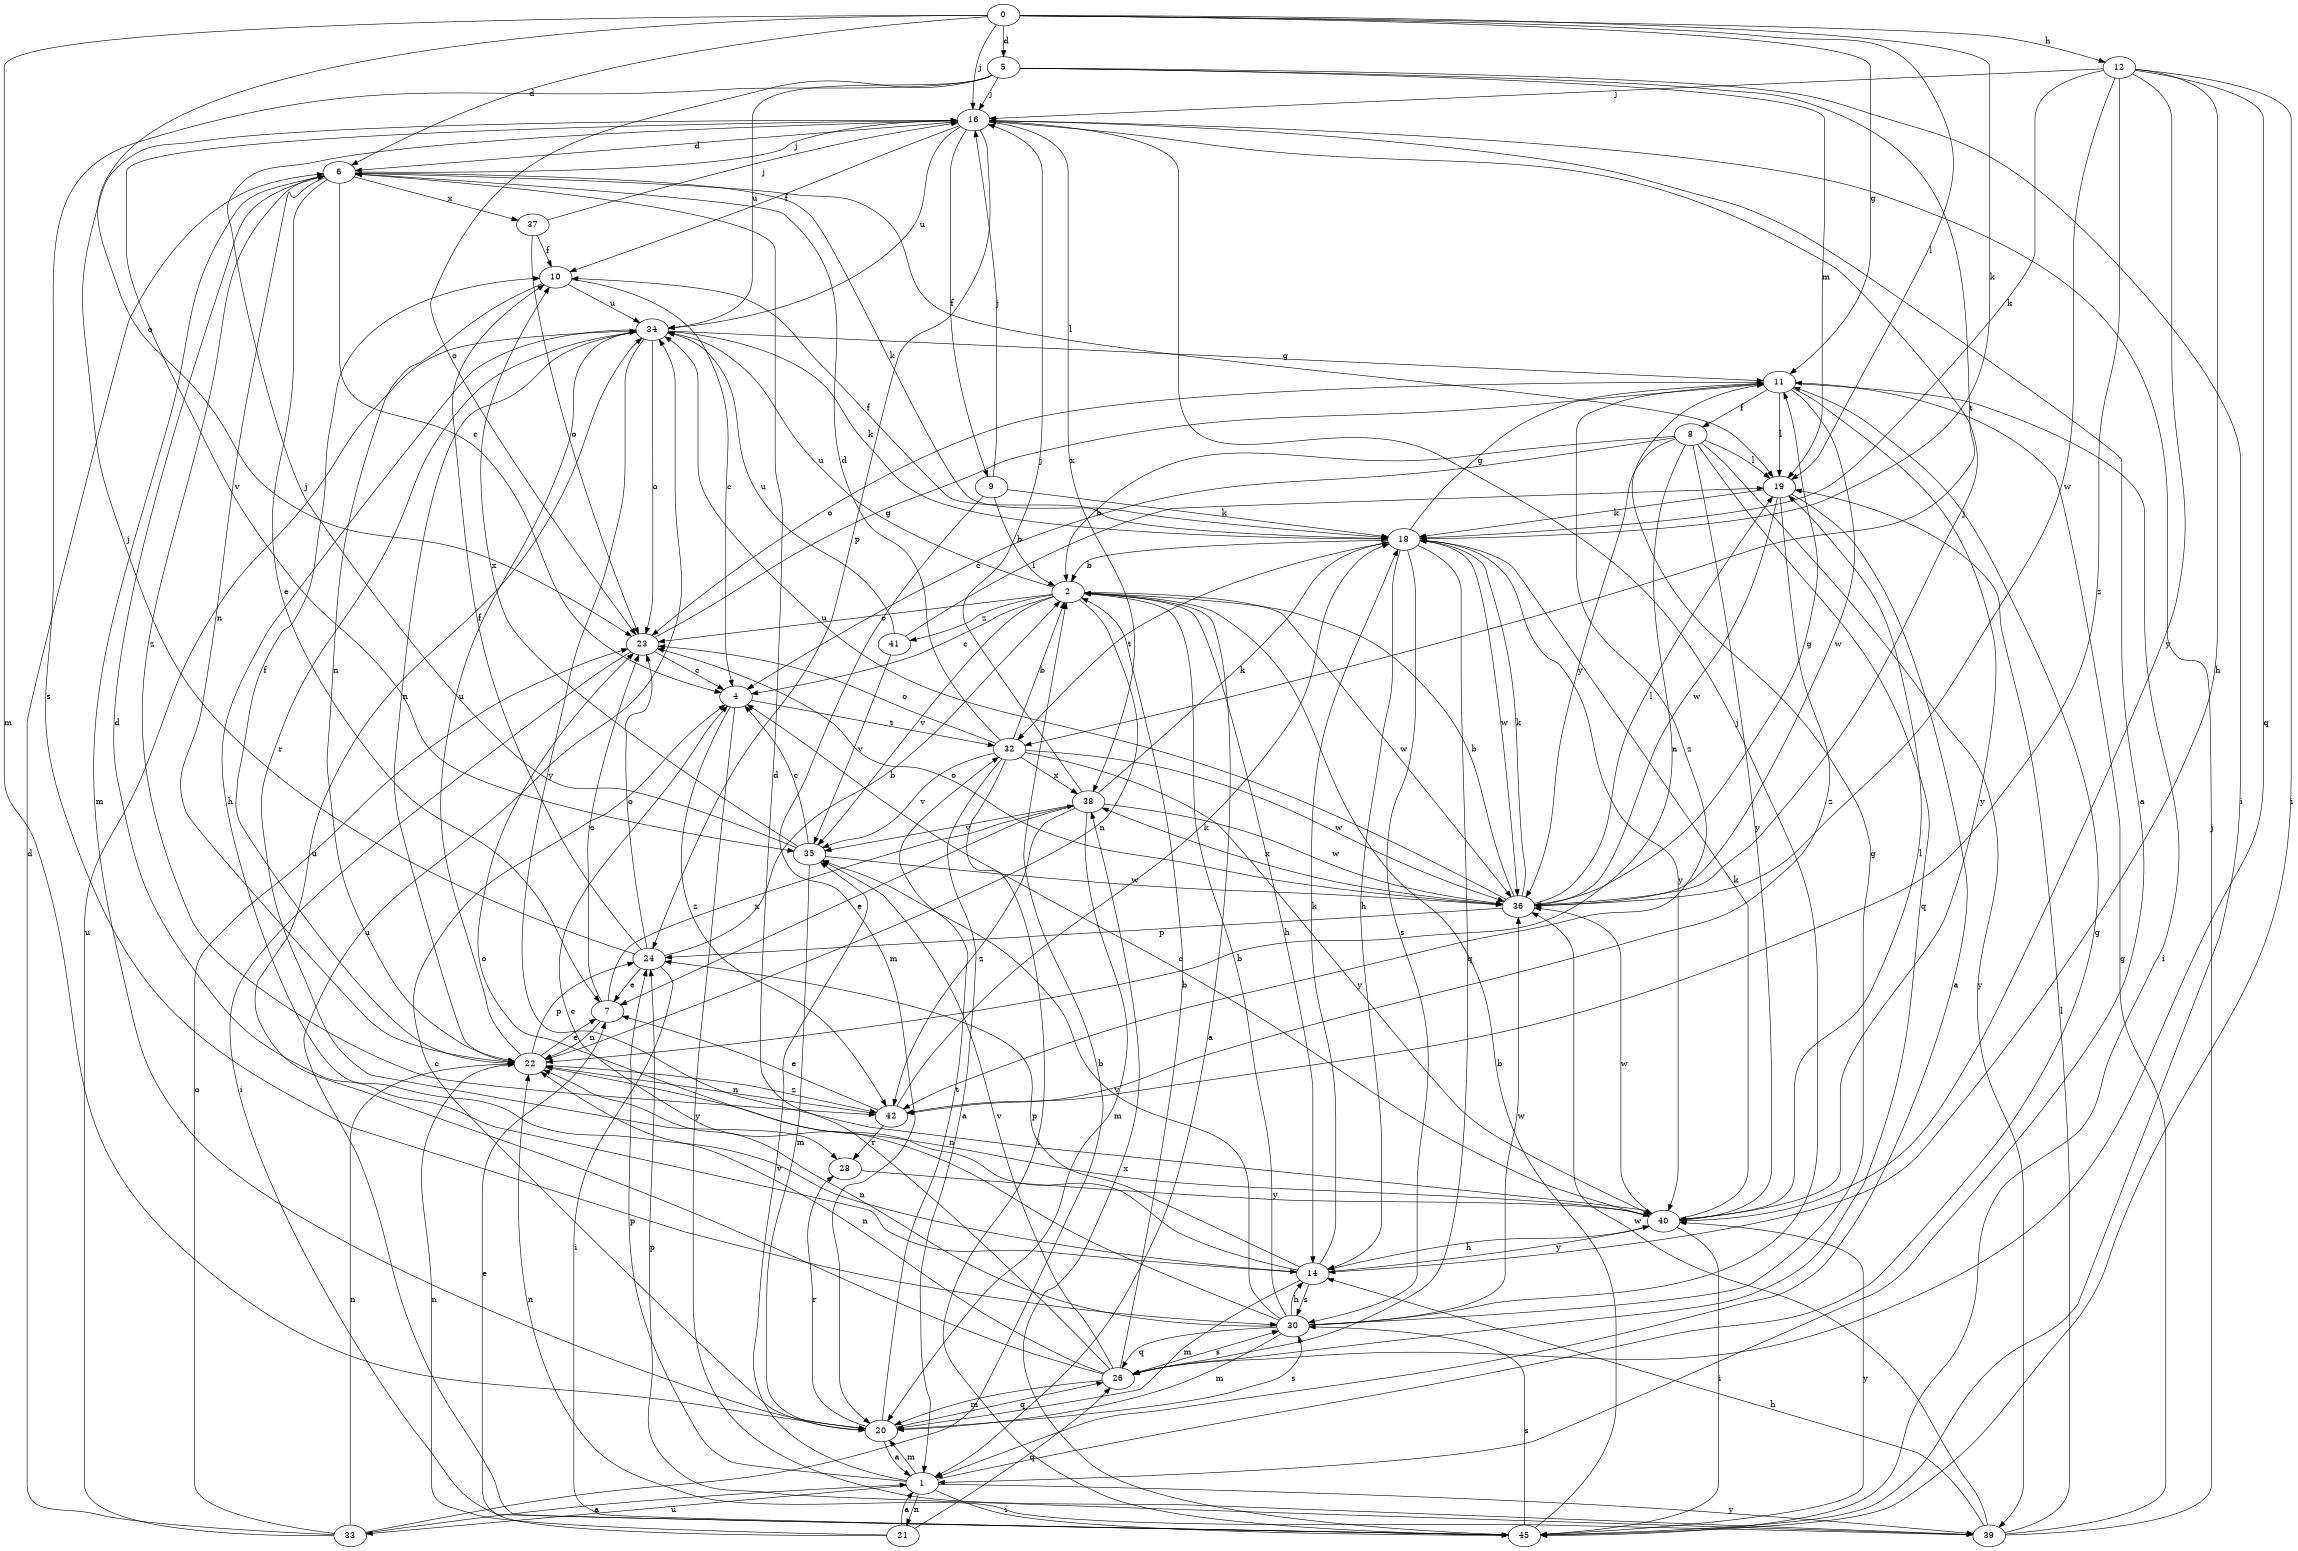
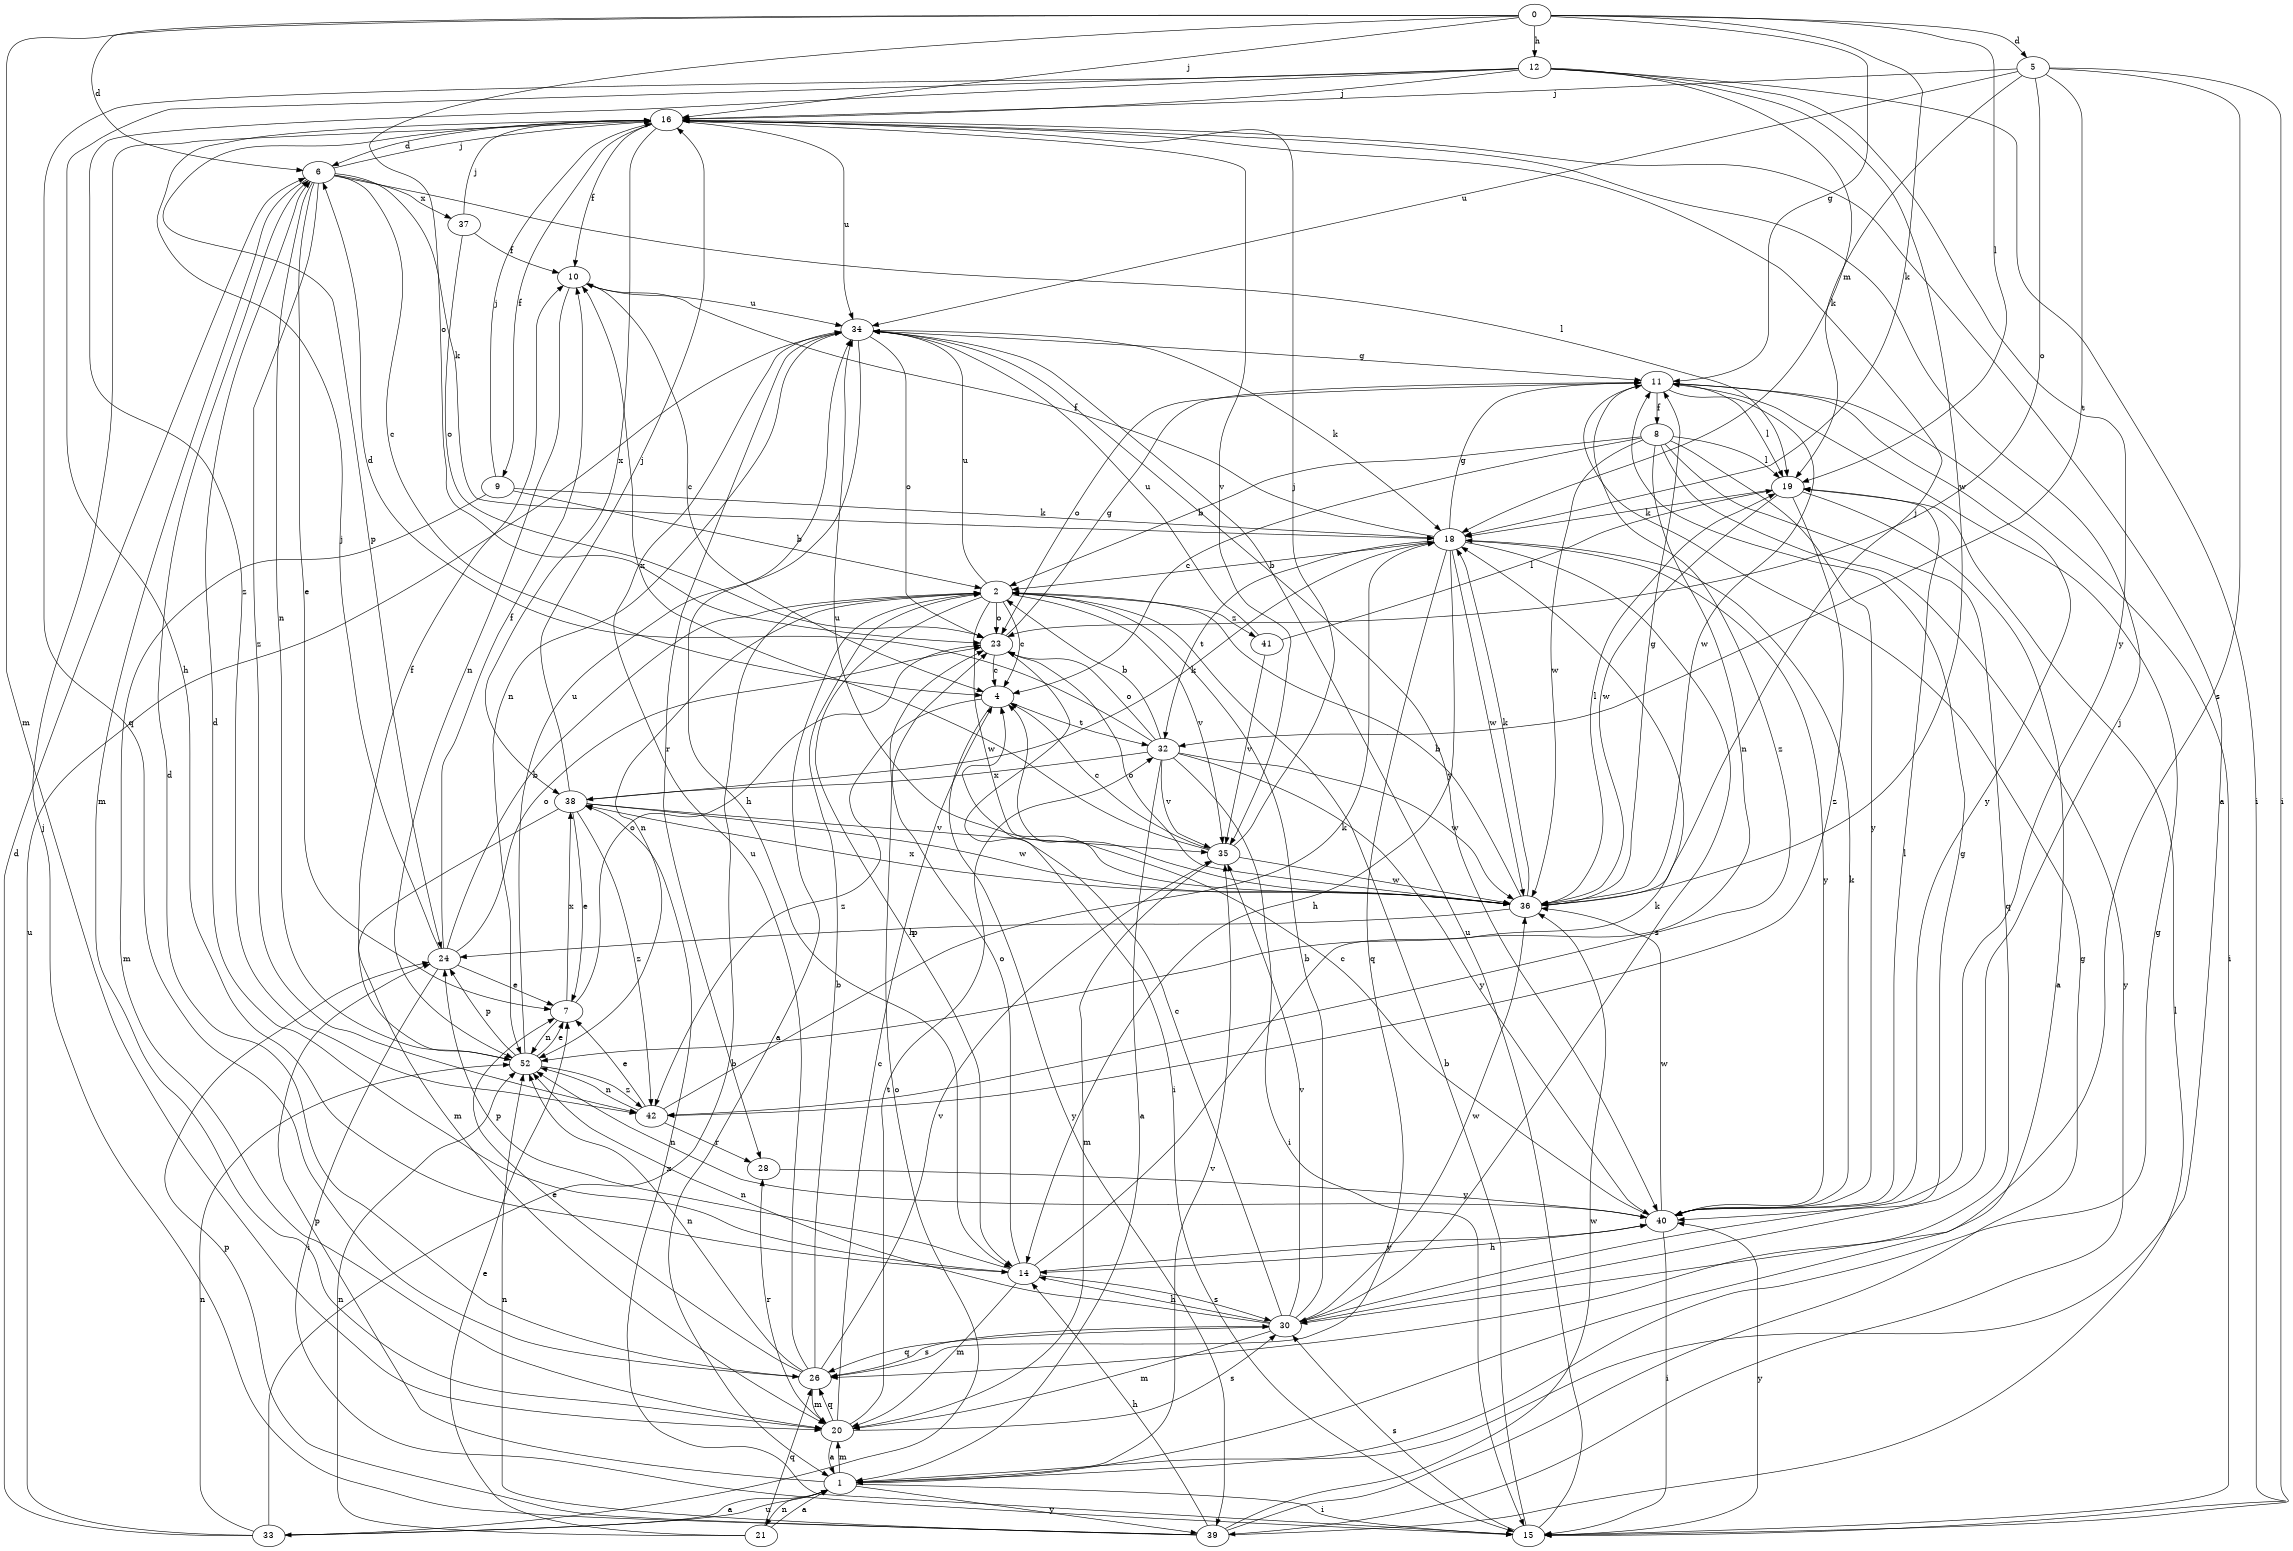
(1581, 671) -> (1555, 671)
(530, 1064) -> (526, 1064)
none -> (587, 1226)
(1524, 1536) -> (1529, 1536)
